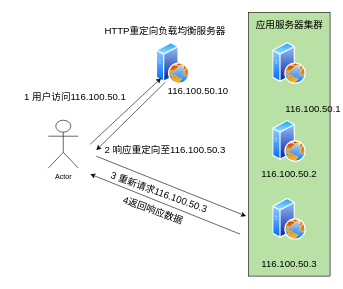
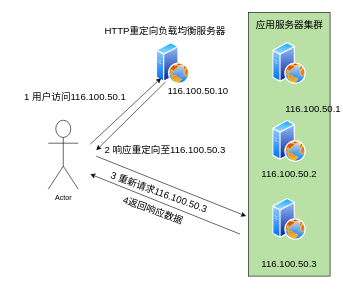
(63, 144) -> (63, 155)
